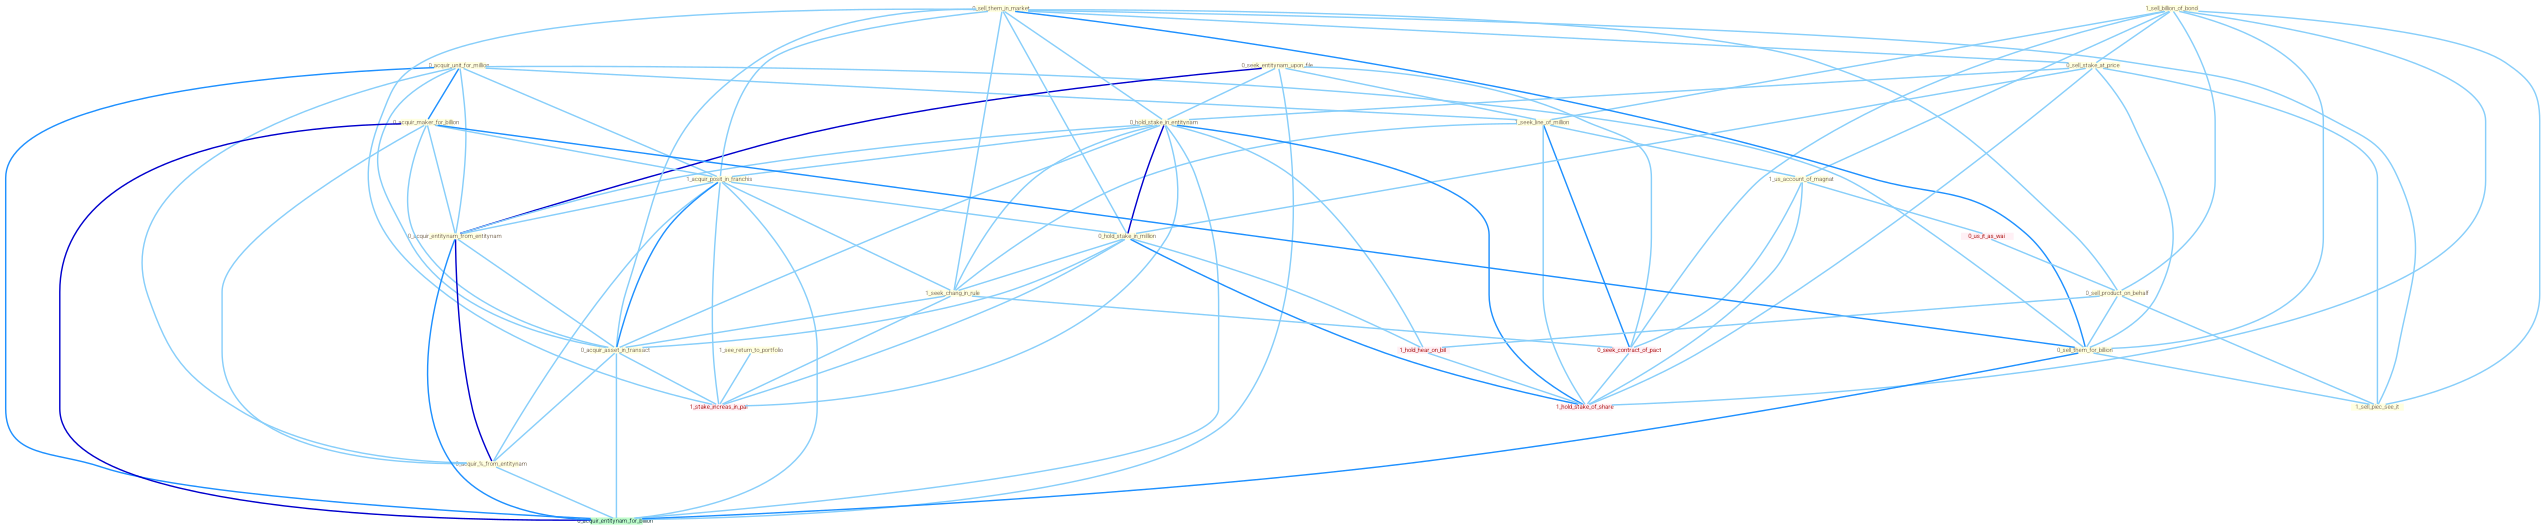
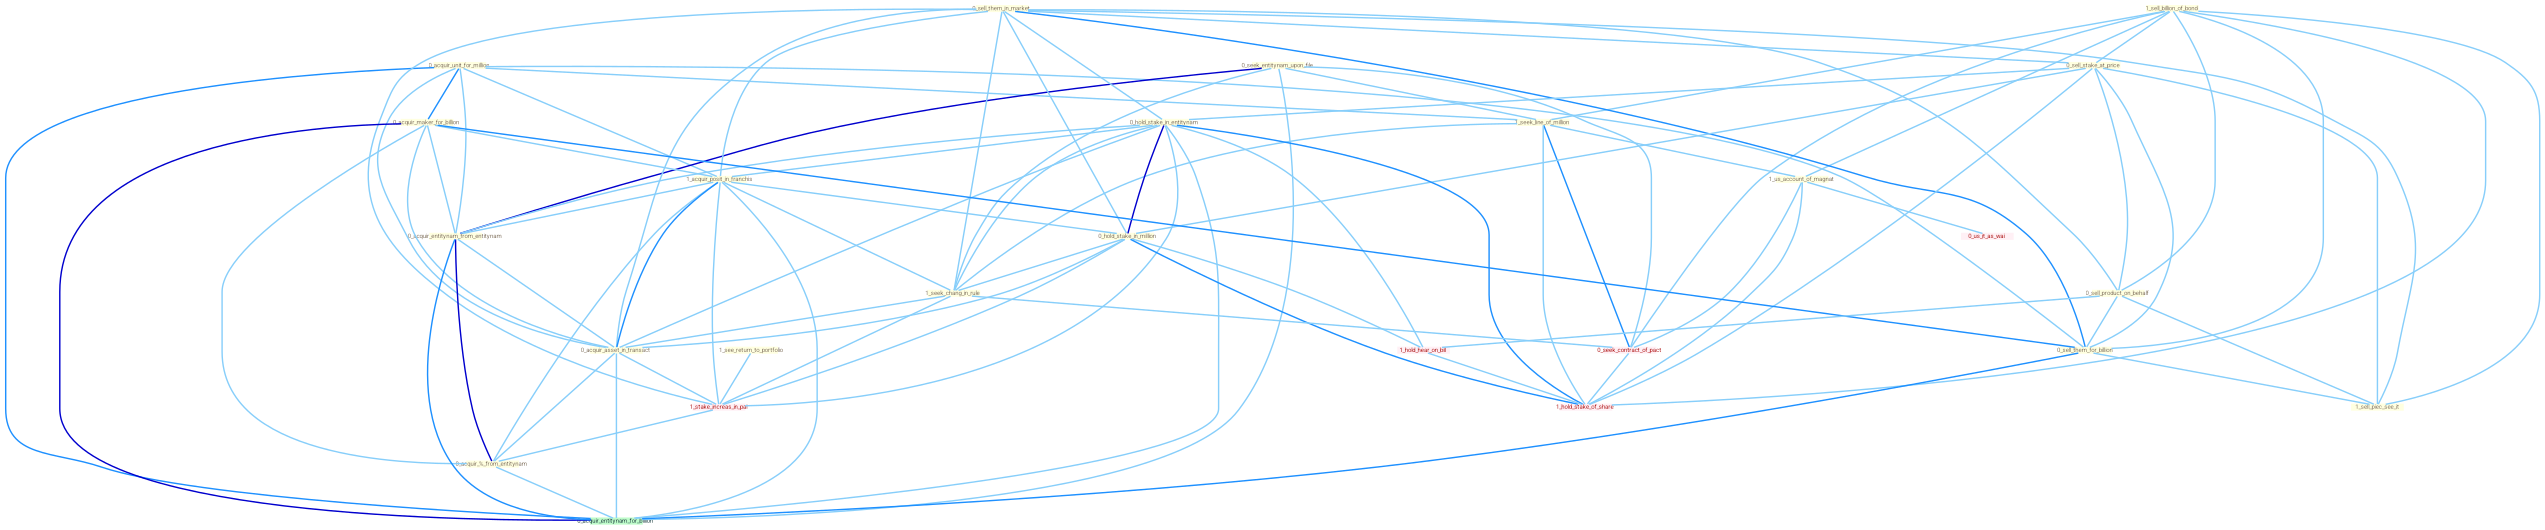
(1221, 94) -> (1063, 149)
(2065, 270) -> (2124, 178)
(147, 279) -> (606, 436)
